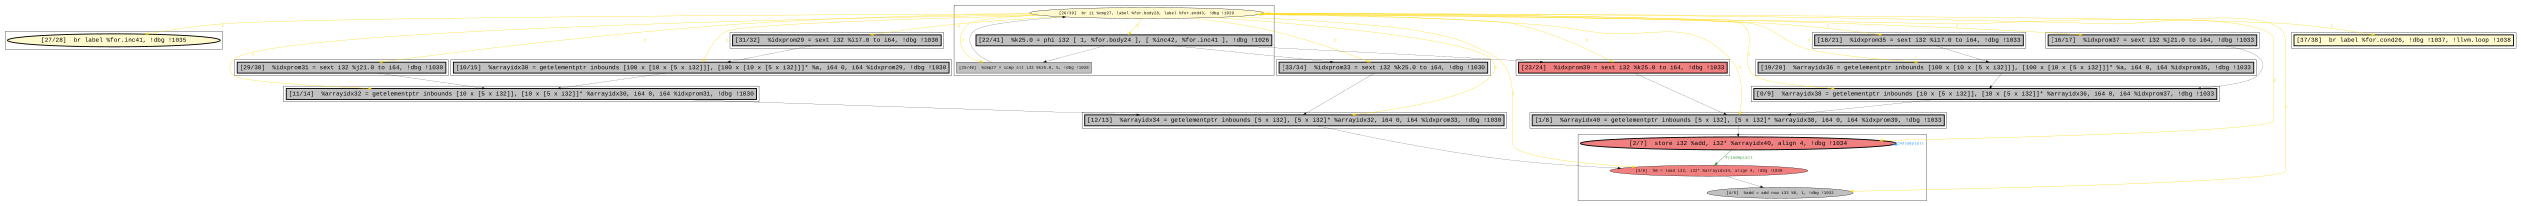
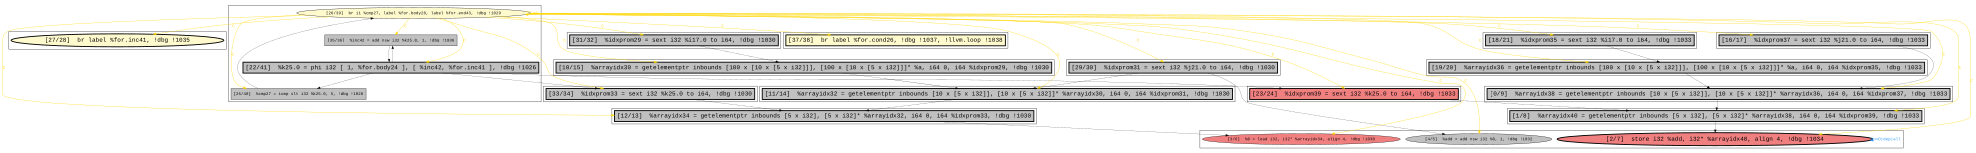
none -> (391, 40)
(1724, 157) -> none
(1743, 181) -> (1319, 116)
